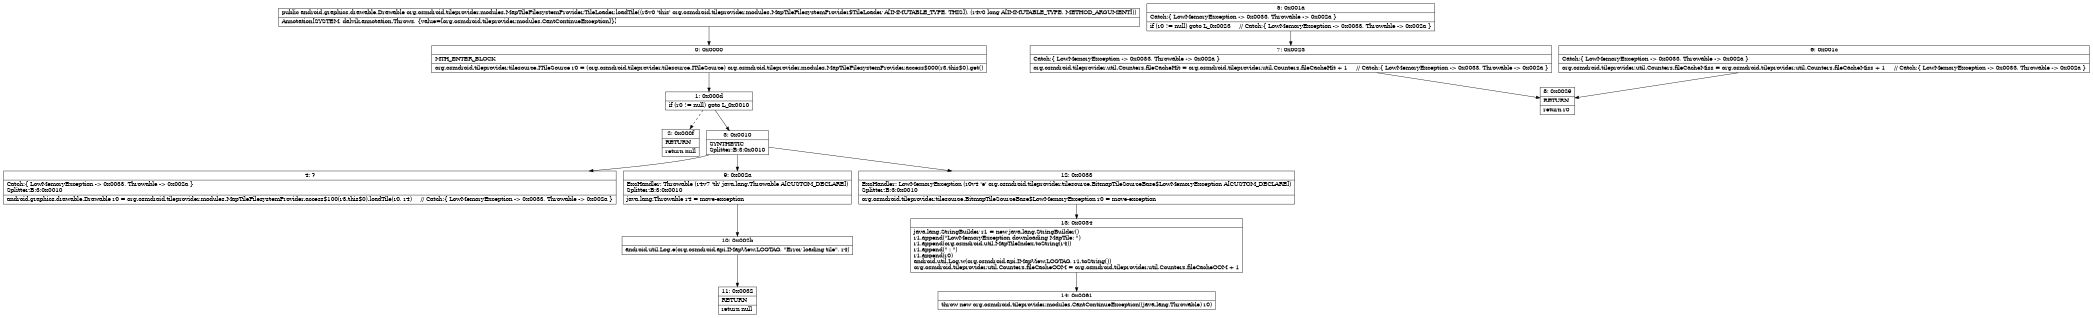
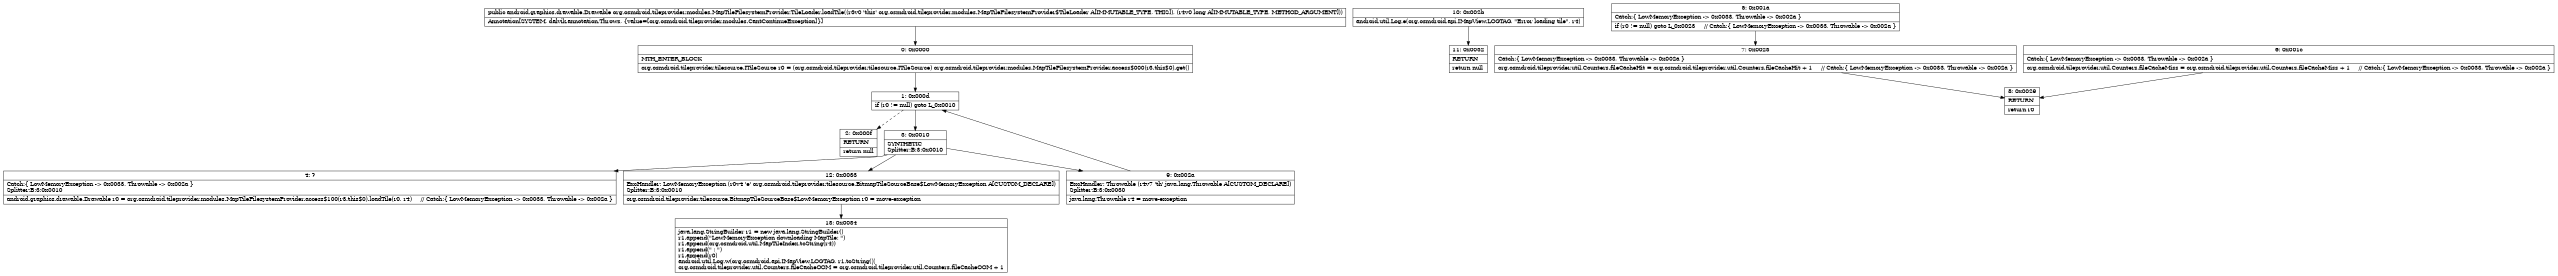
(655, 190) -> (1098, 190)
(737, 218) -> (1038, 141)
(1077, 301) -> none
